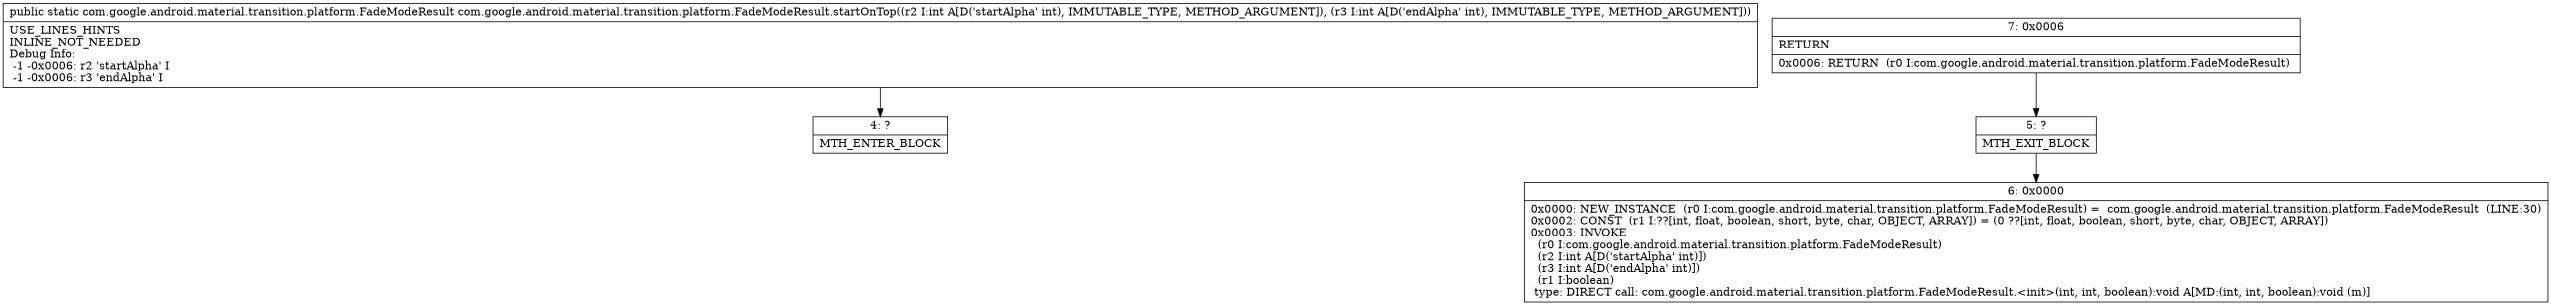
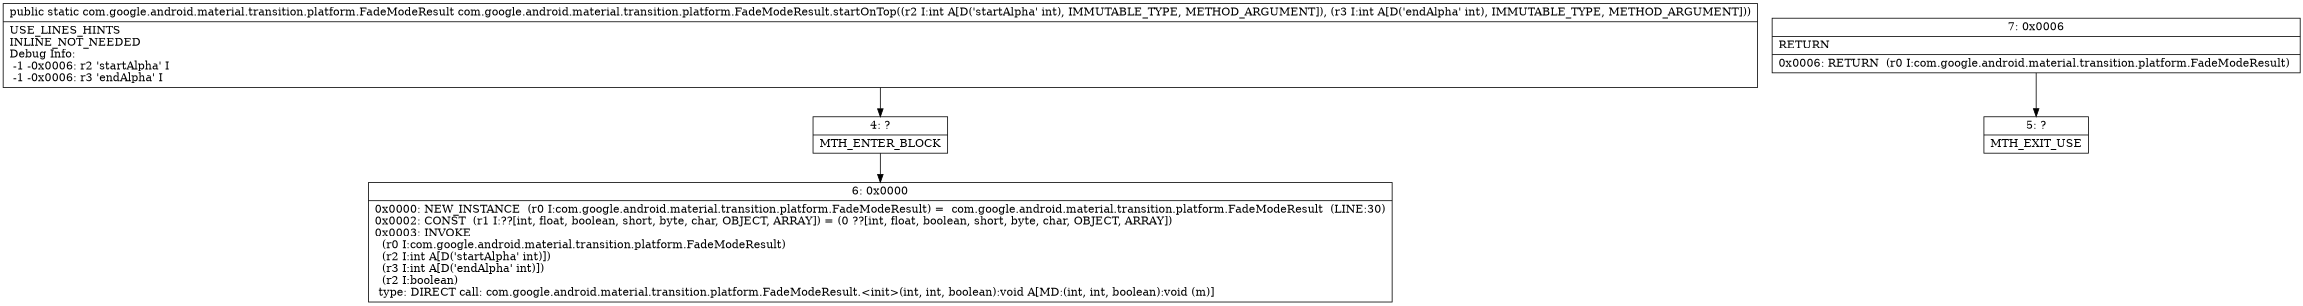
(2036, 144) -> (2036, 144)
(2036, 164) -> (880, 164)
(1573, 281) -> (417, 281)
